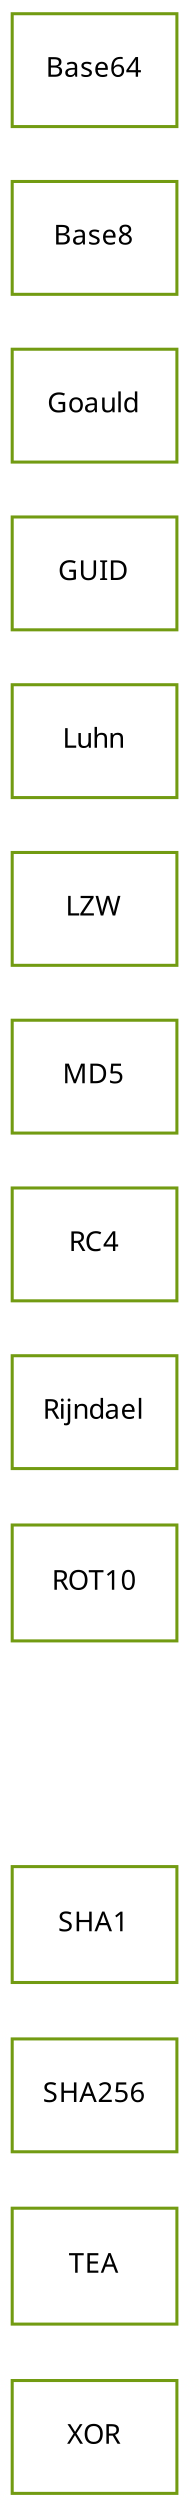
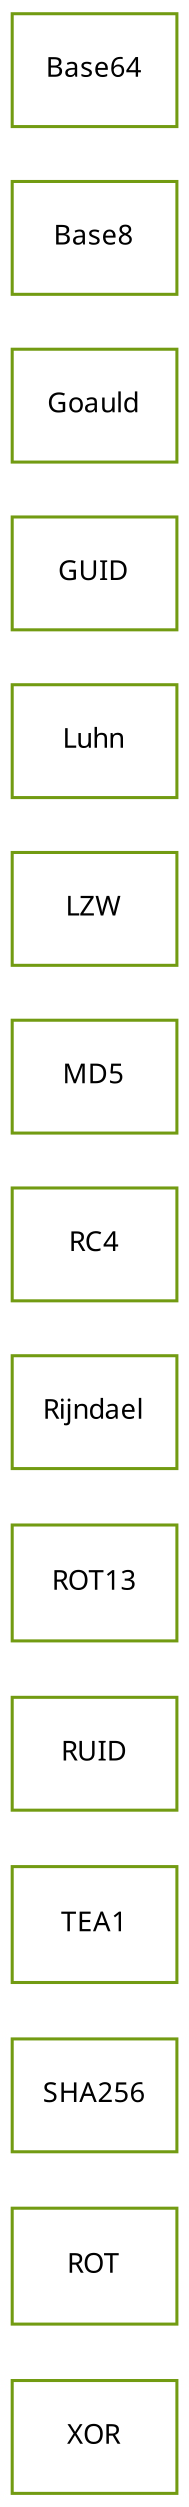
(95, 1583) -> (95, 1583)
none -> (95, 1754)
(95, 1925) -> (95, 1925)
(95, 2266) -> (95, 2266)
